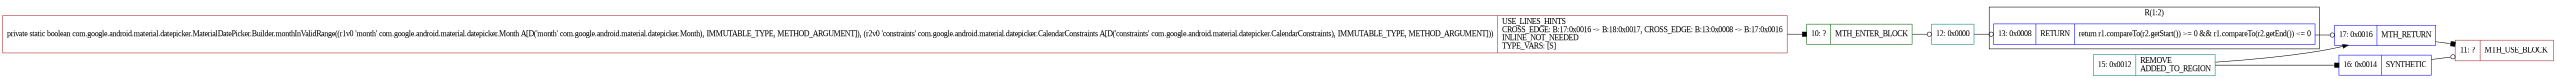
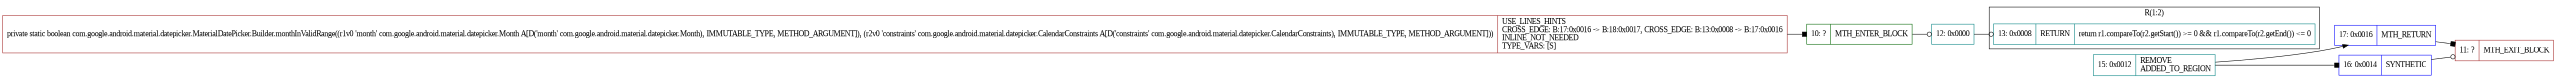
(2154, 34) -> (2154, 34)
(2323, 35) -> none
(2516, 50) -> (2516, 50)
